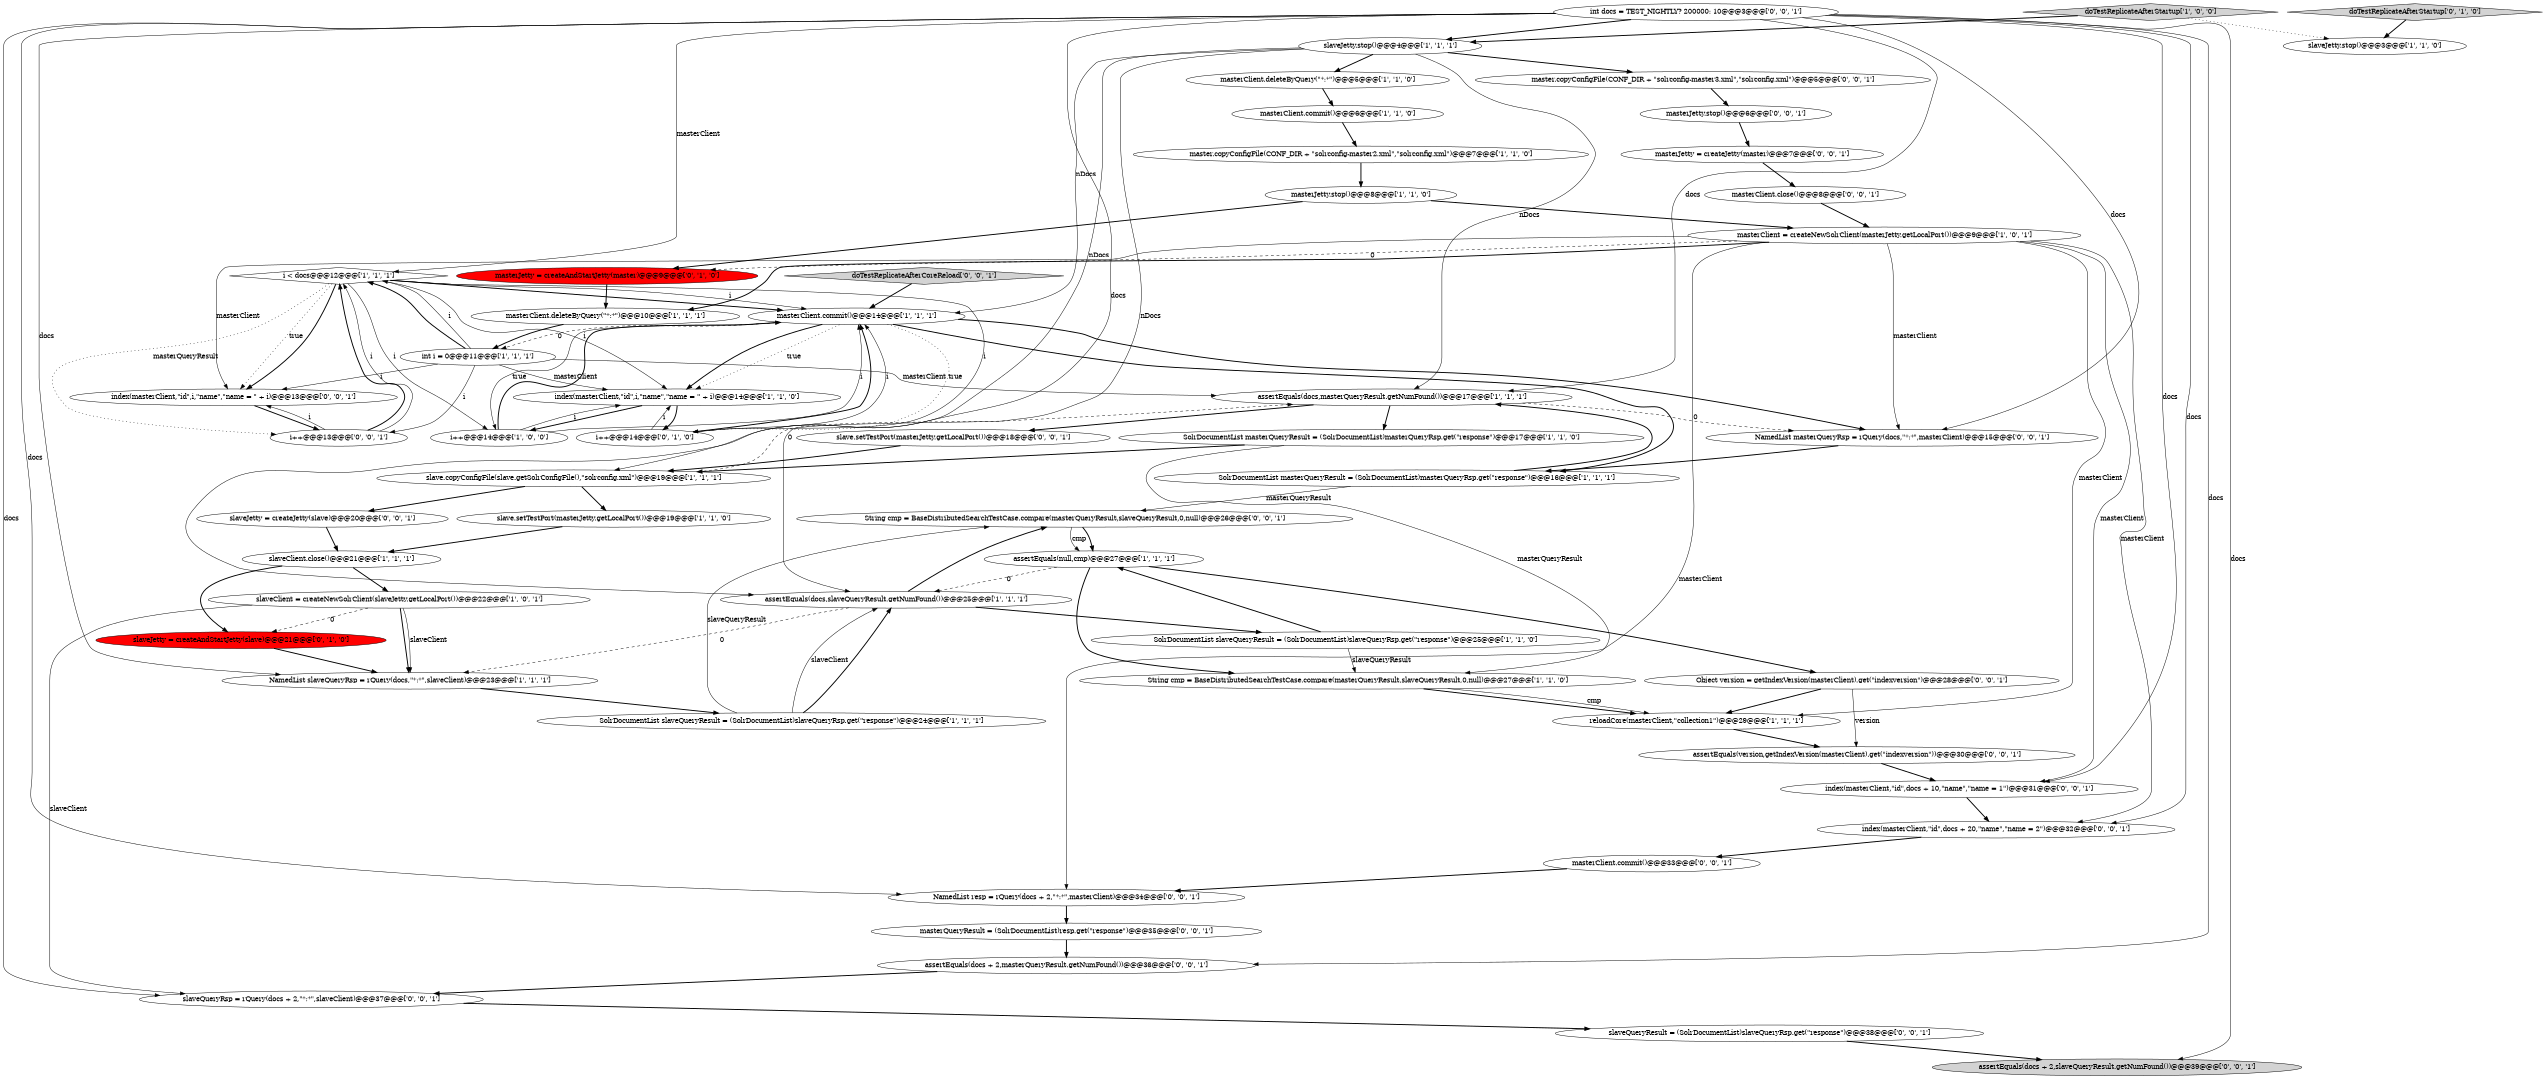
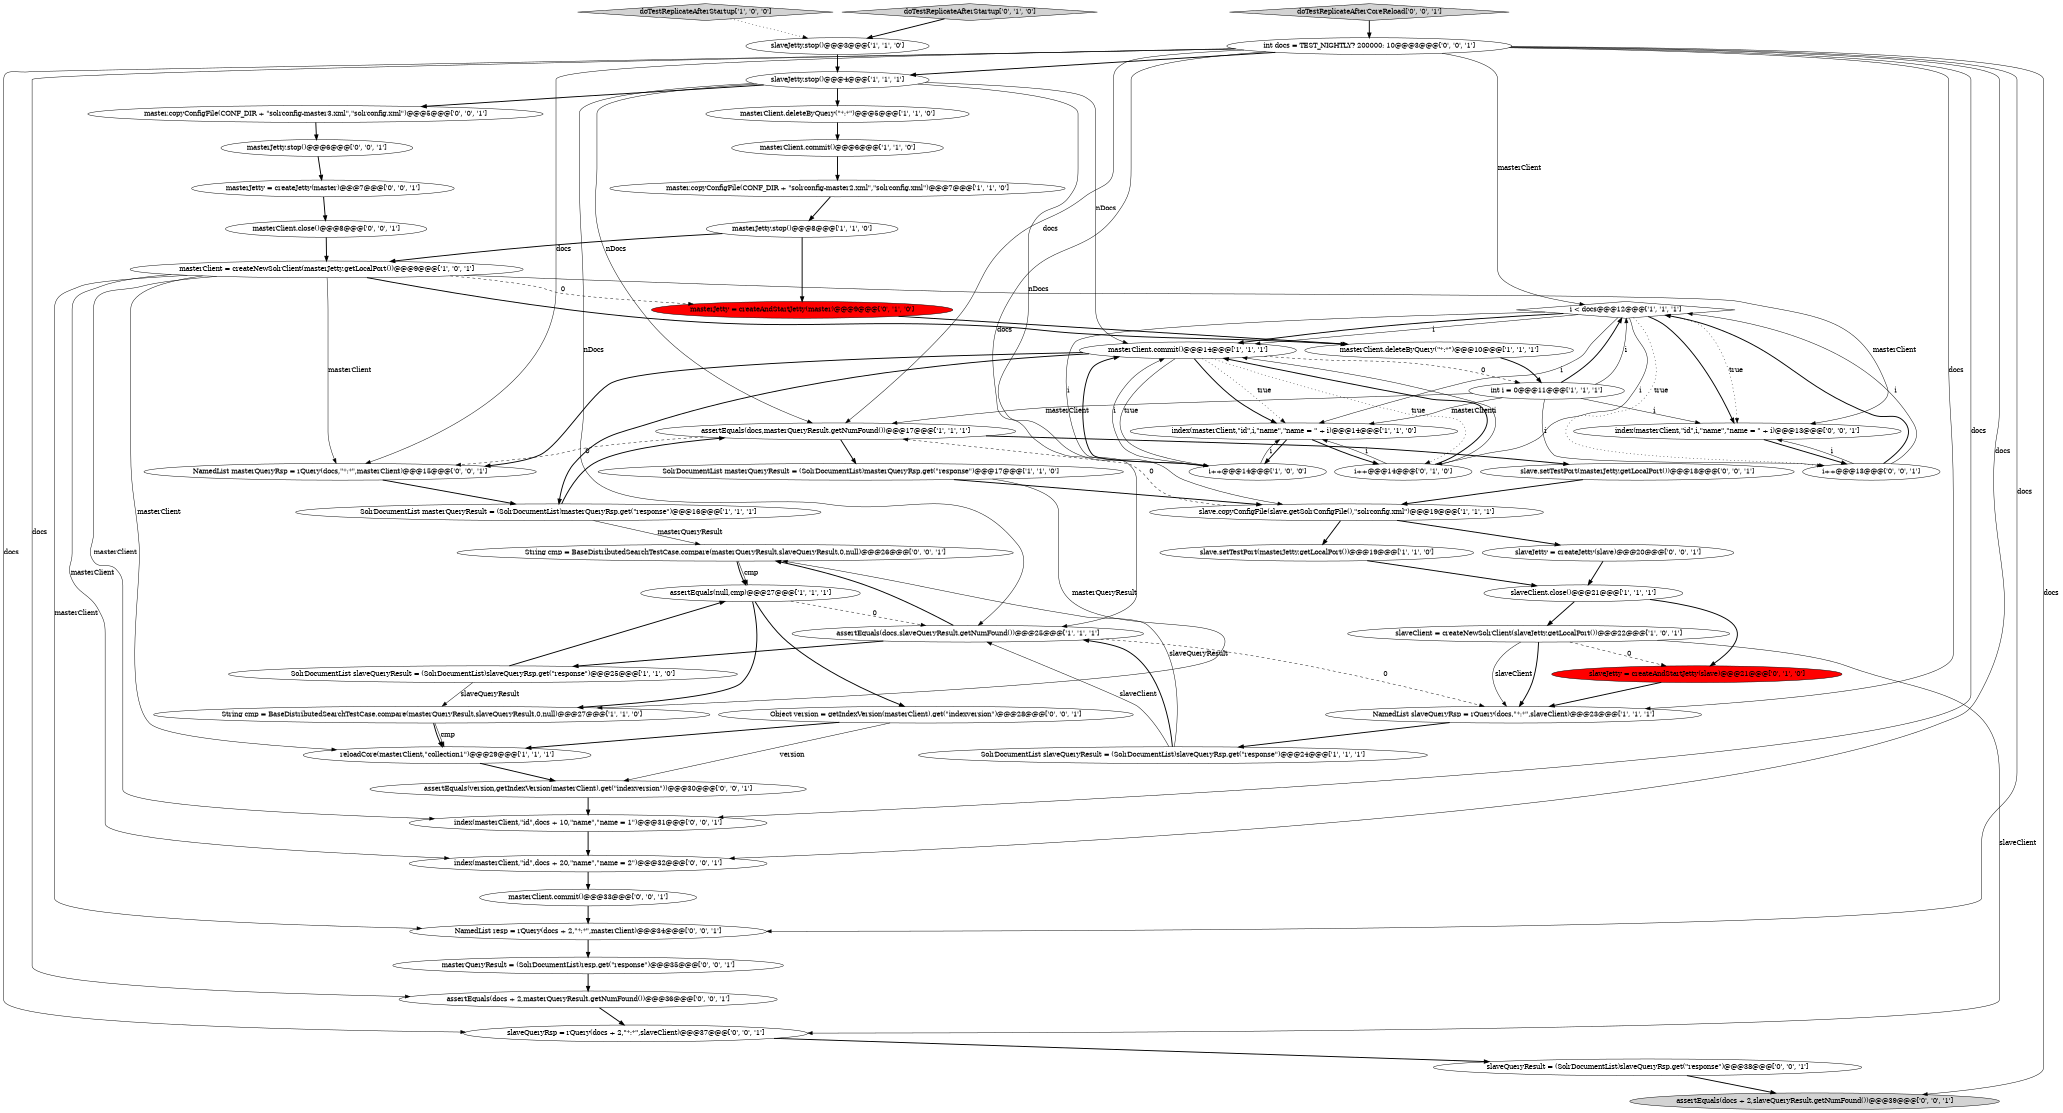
(1777, 29) -> (838, 61)
(895, 294) -> (1369, 27)
(186, 357) -> (1661, 391)
